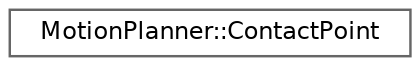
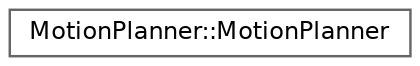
(210, 33) -> (210, 33)
